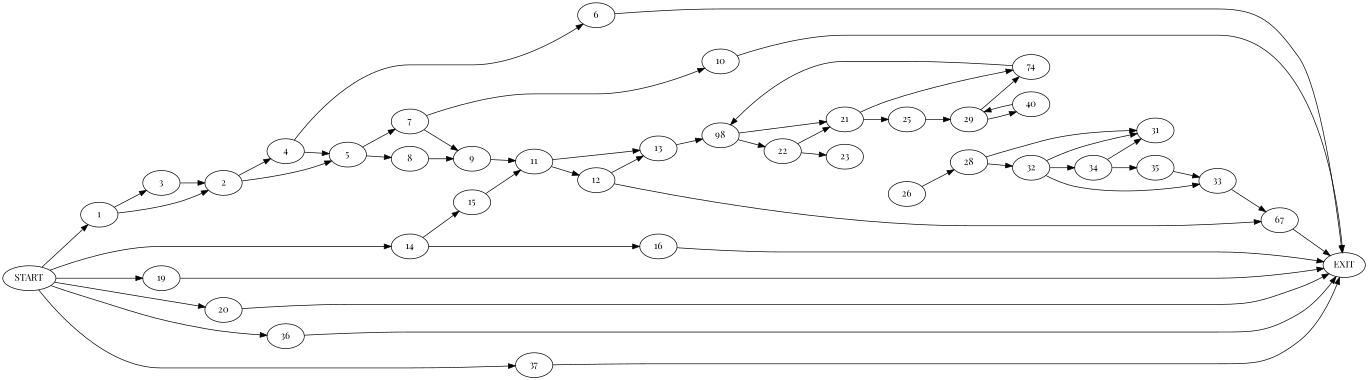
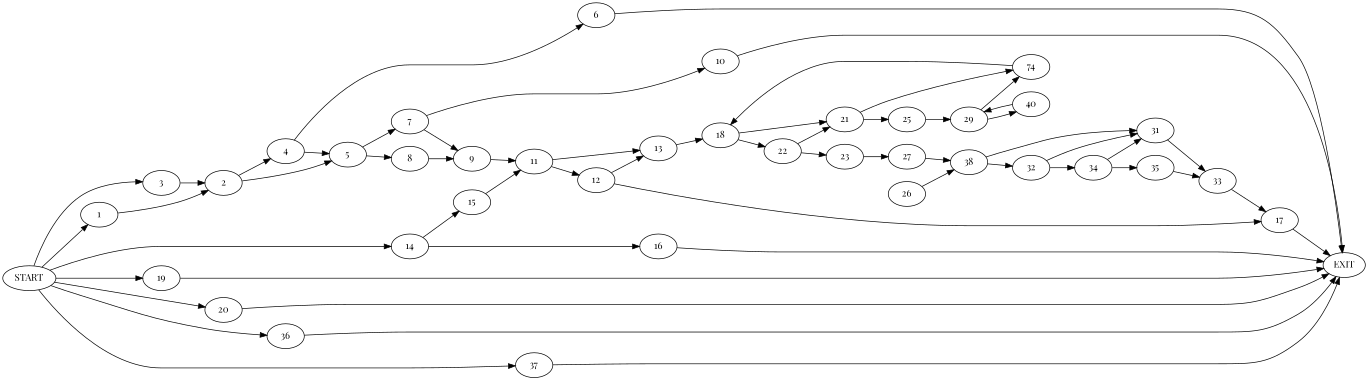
(721, 135) -> (721, 135)
none -> (907, 157)
(969, 162) -> (969, 162)
(1118, 191) -> (1184, 153)
(127, 200) -> (70, 205)
(1280, 220) -> (1280, 220)
